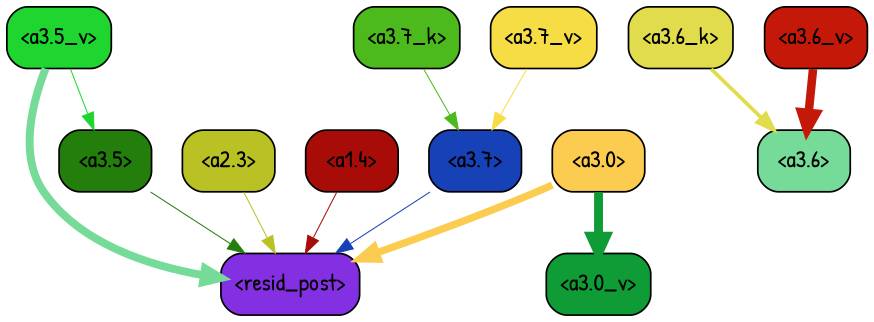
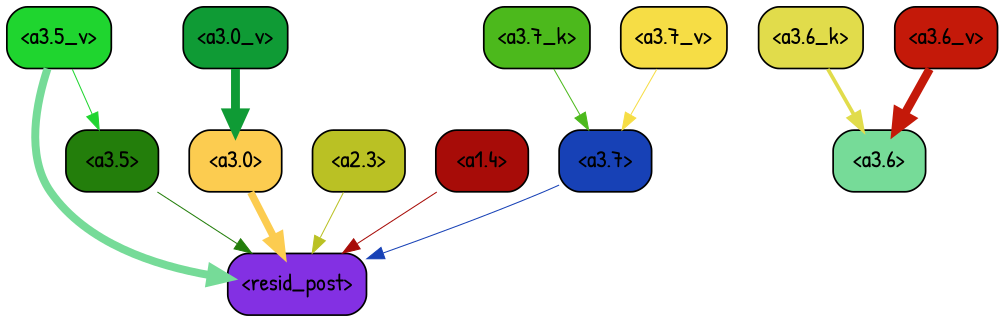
(599, 214) -> (235, 91)
